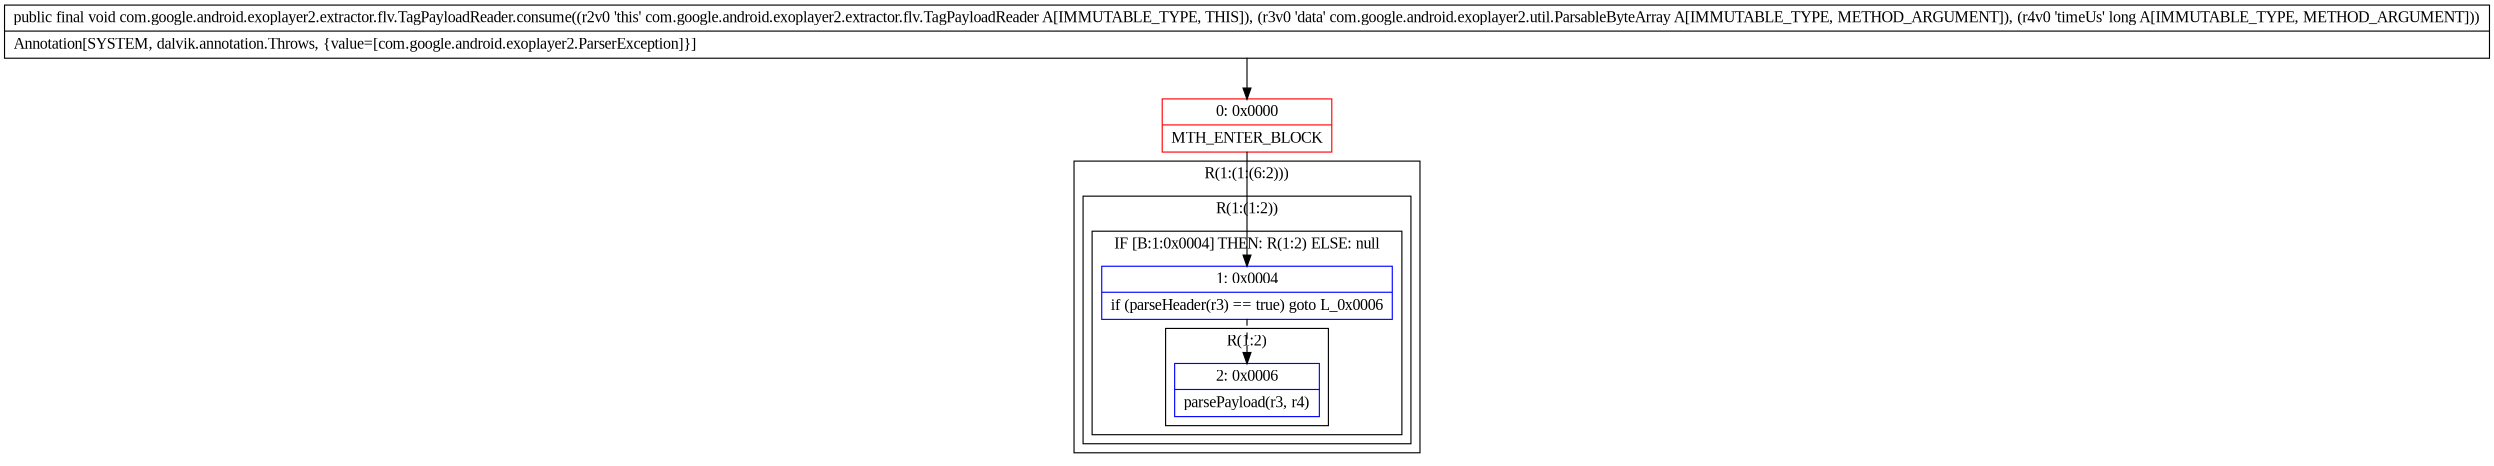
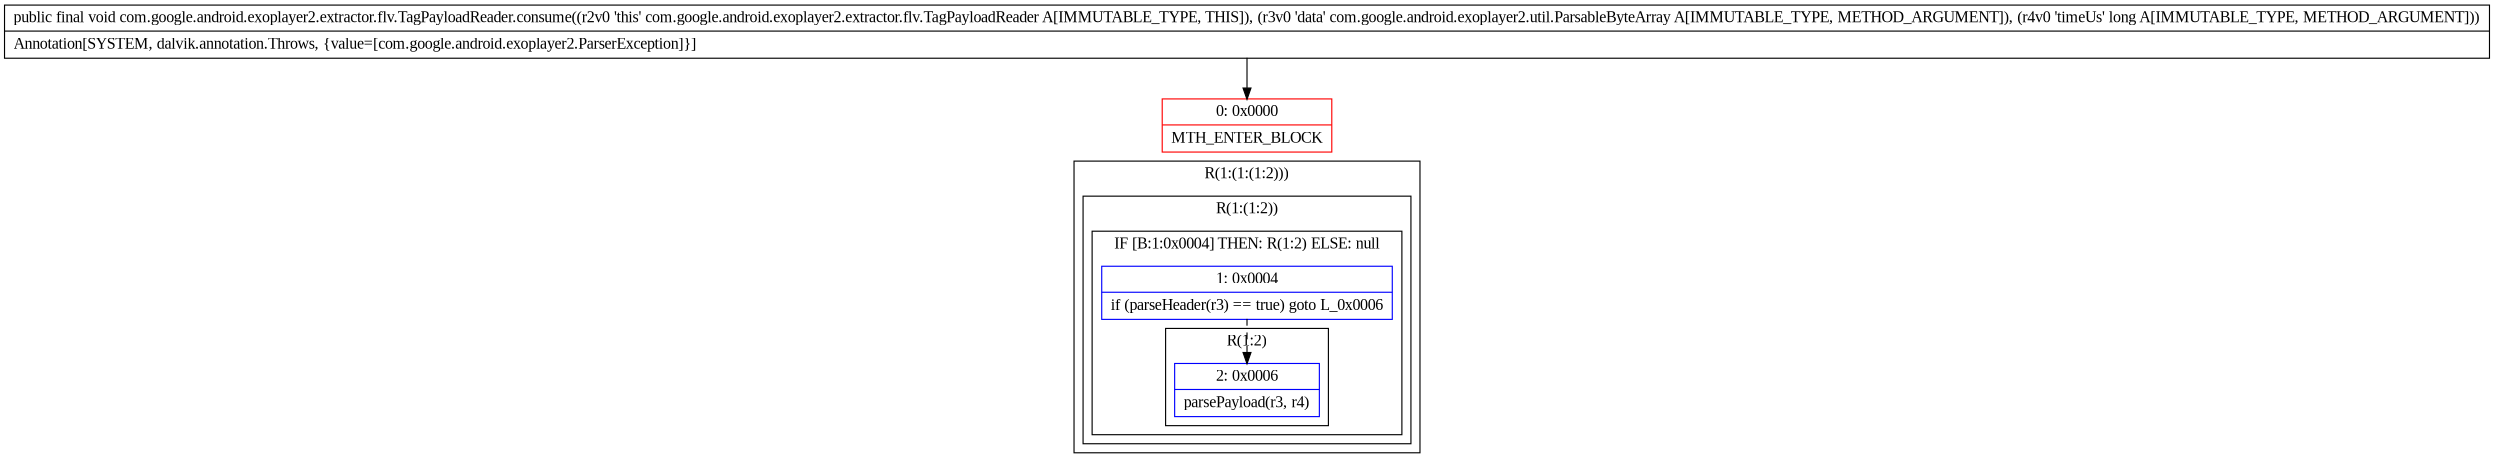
(1247, 174) -> (1247, 174)
(1247, 203) -> none
